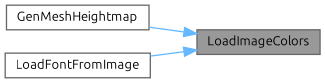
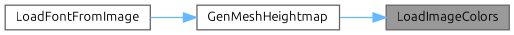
(167, 54) -> (167, 17)
